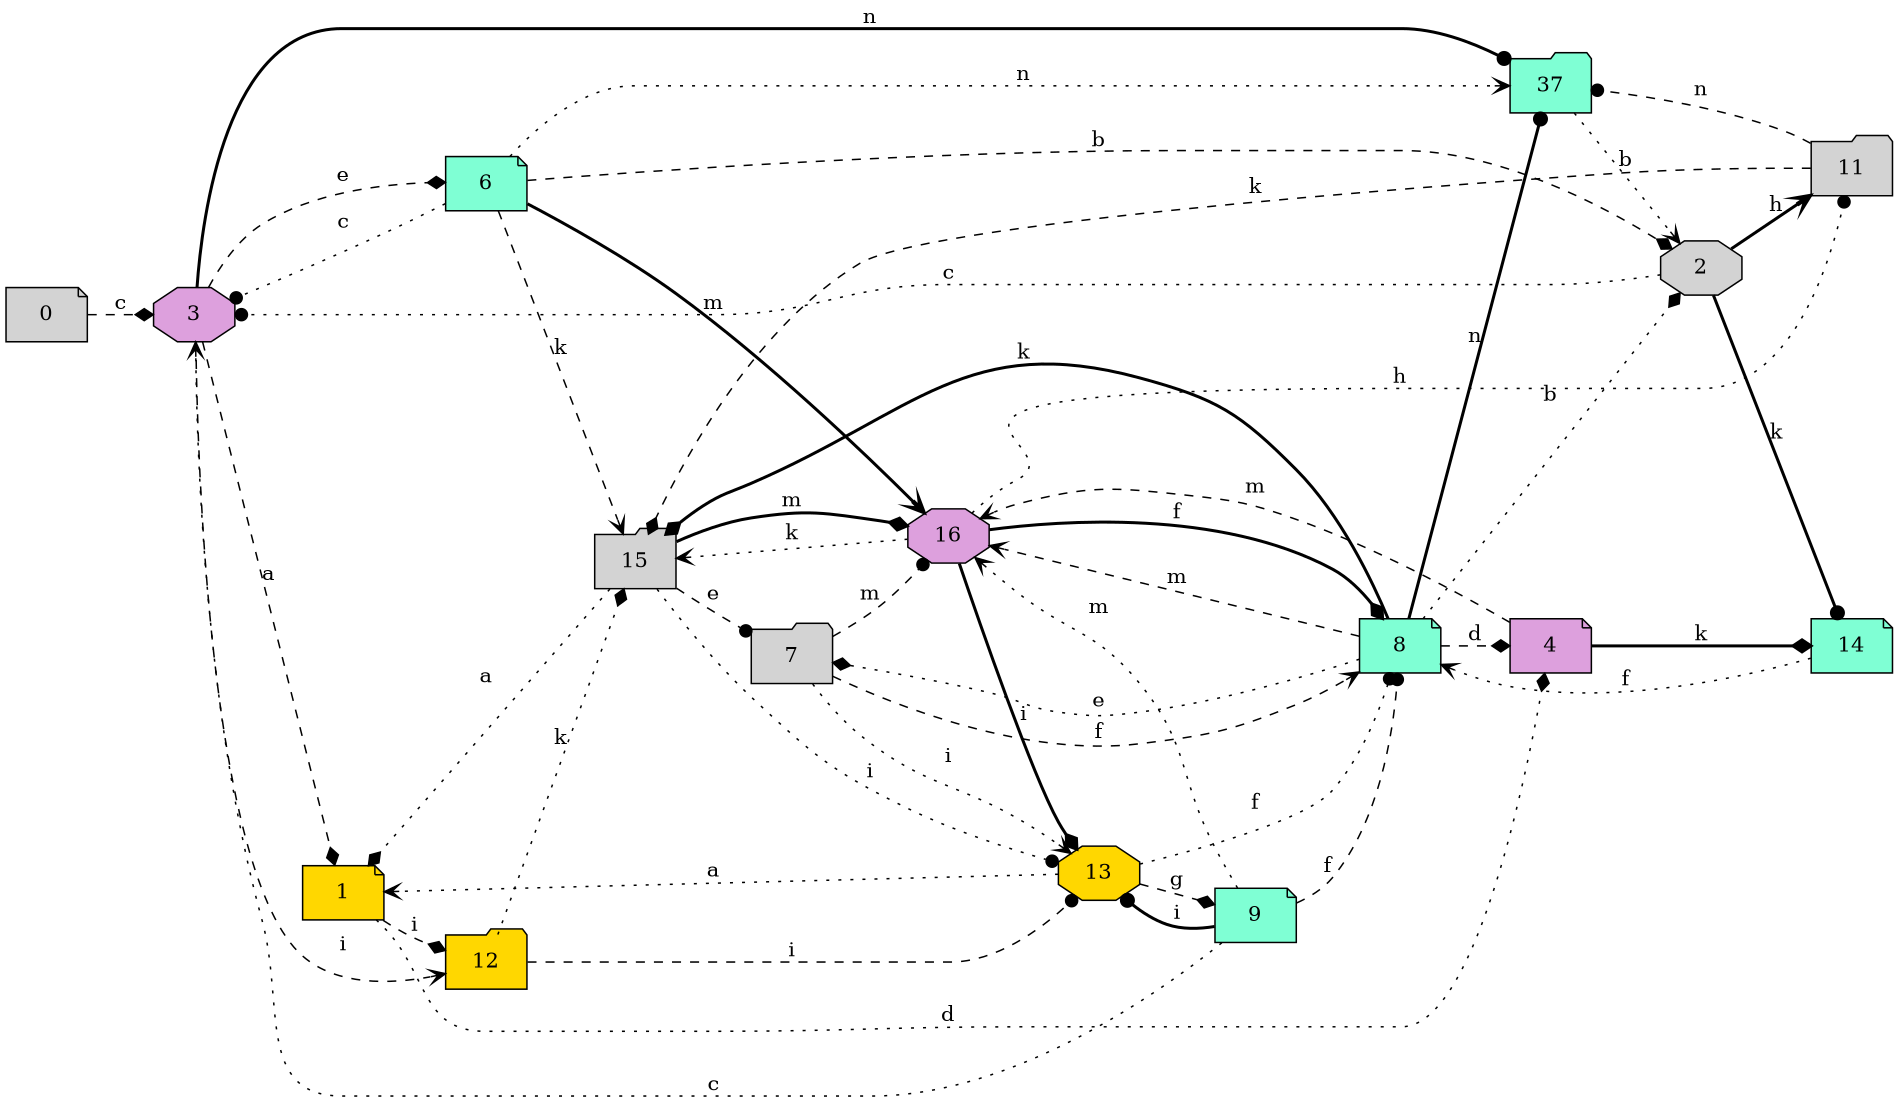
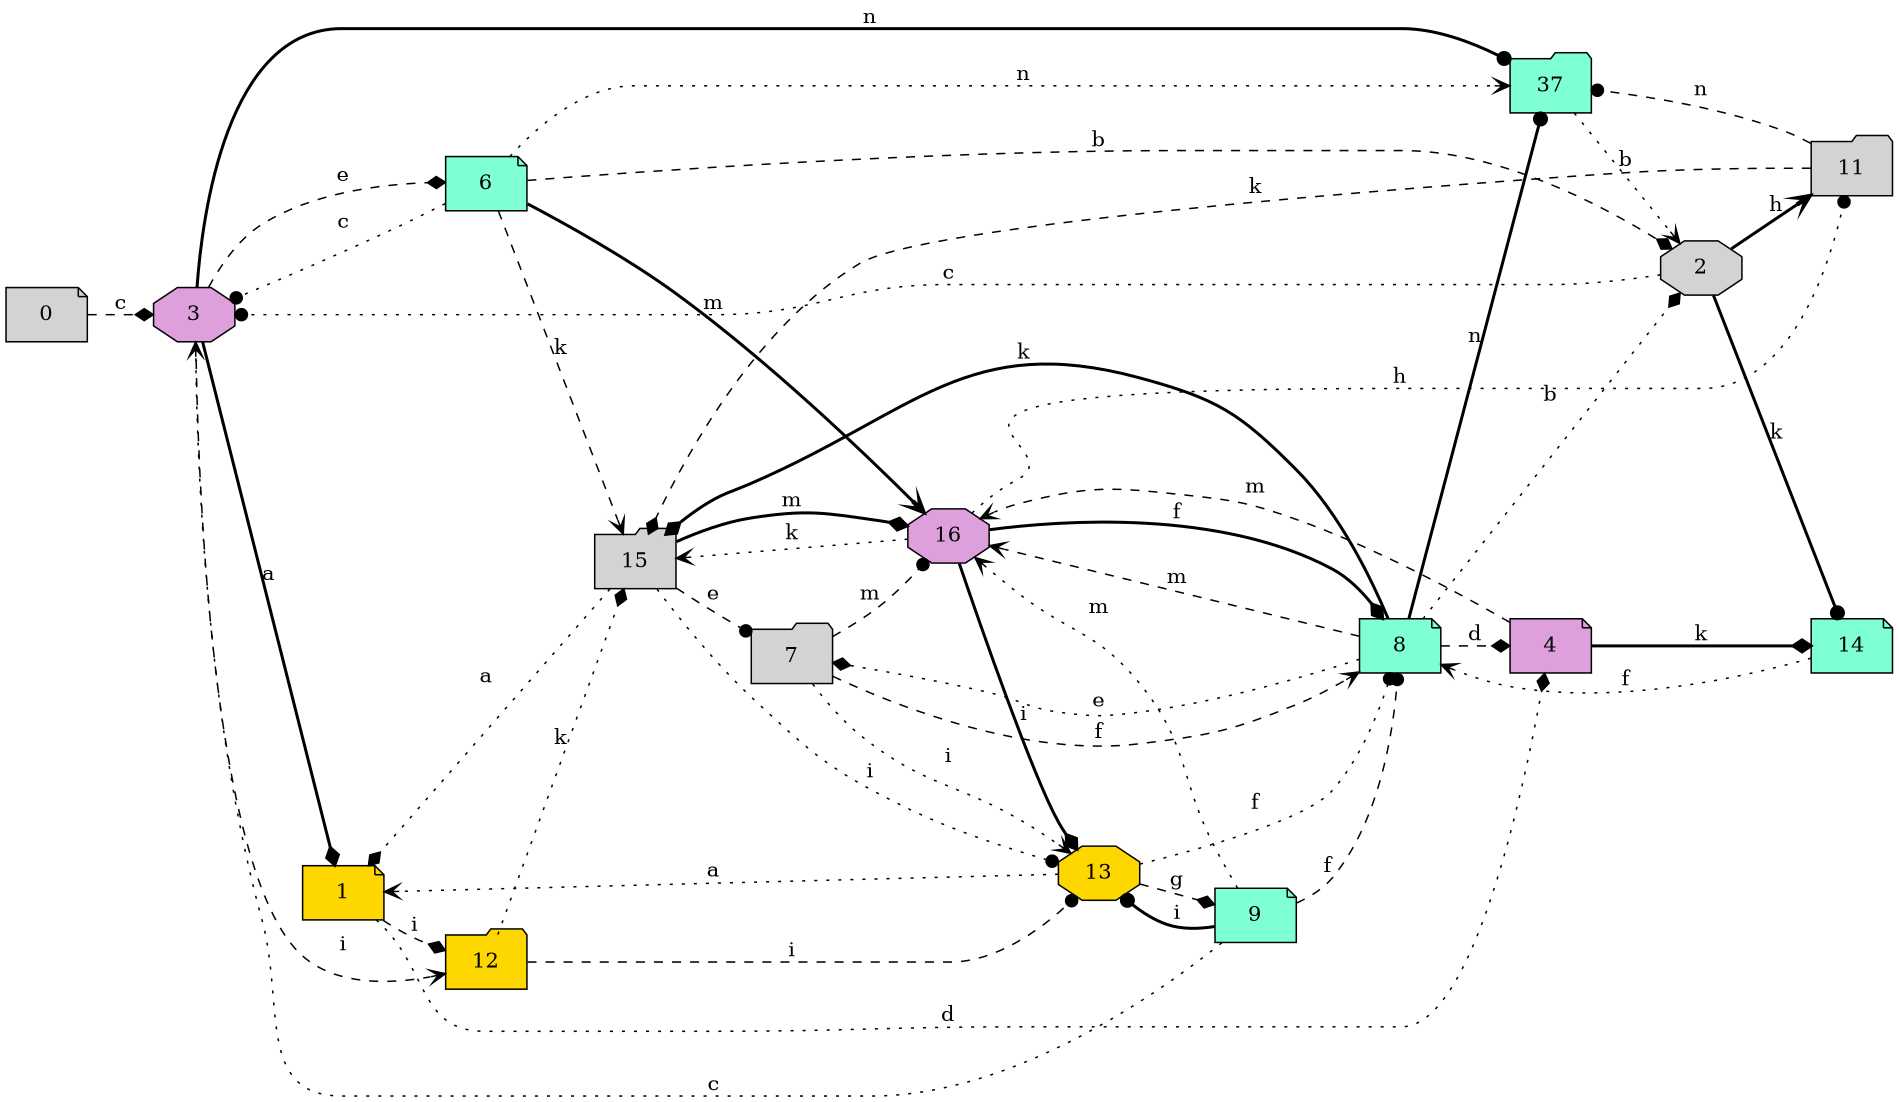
(266, 594) -> (266, 594)
